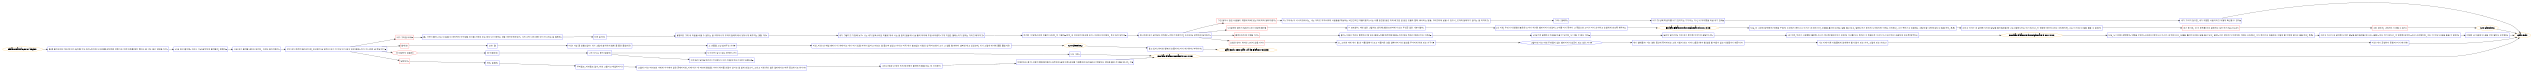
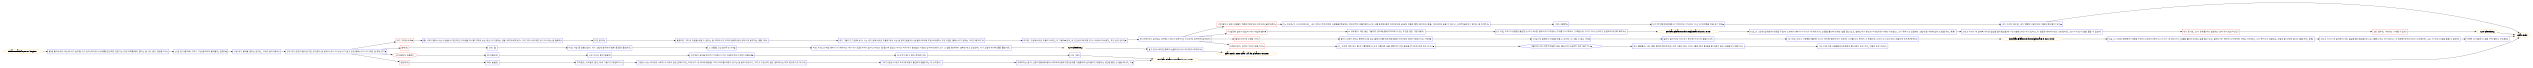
(2390, 43) -> none
(658, 53) -> (825, 55)
